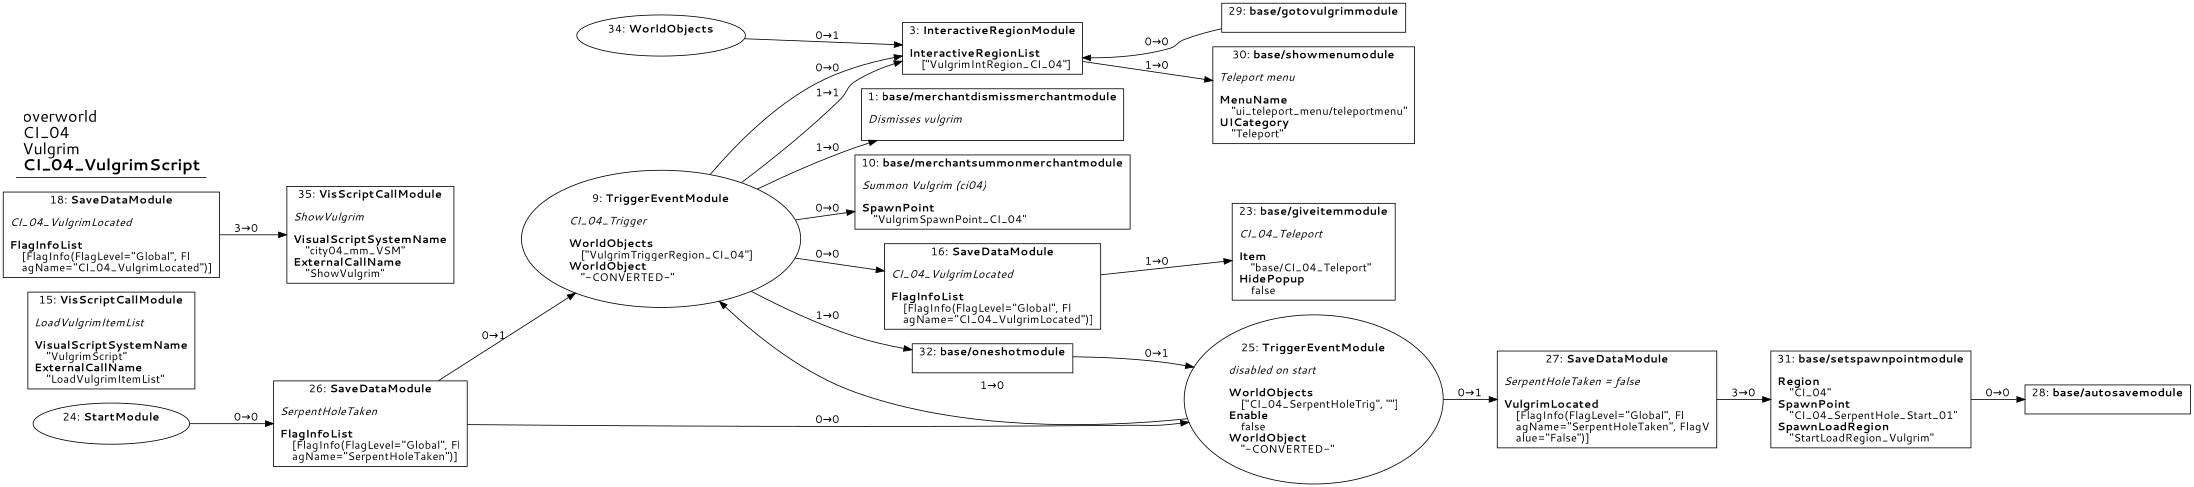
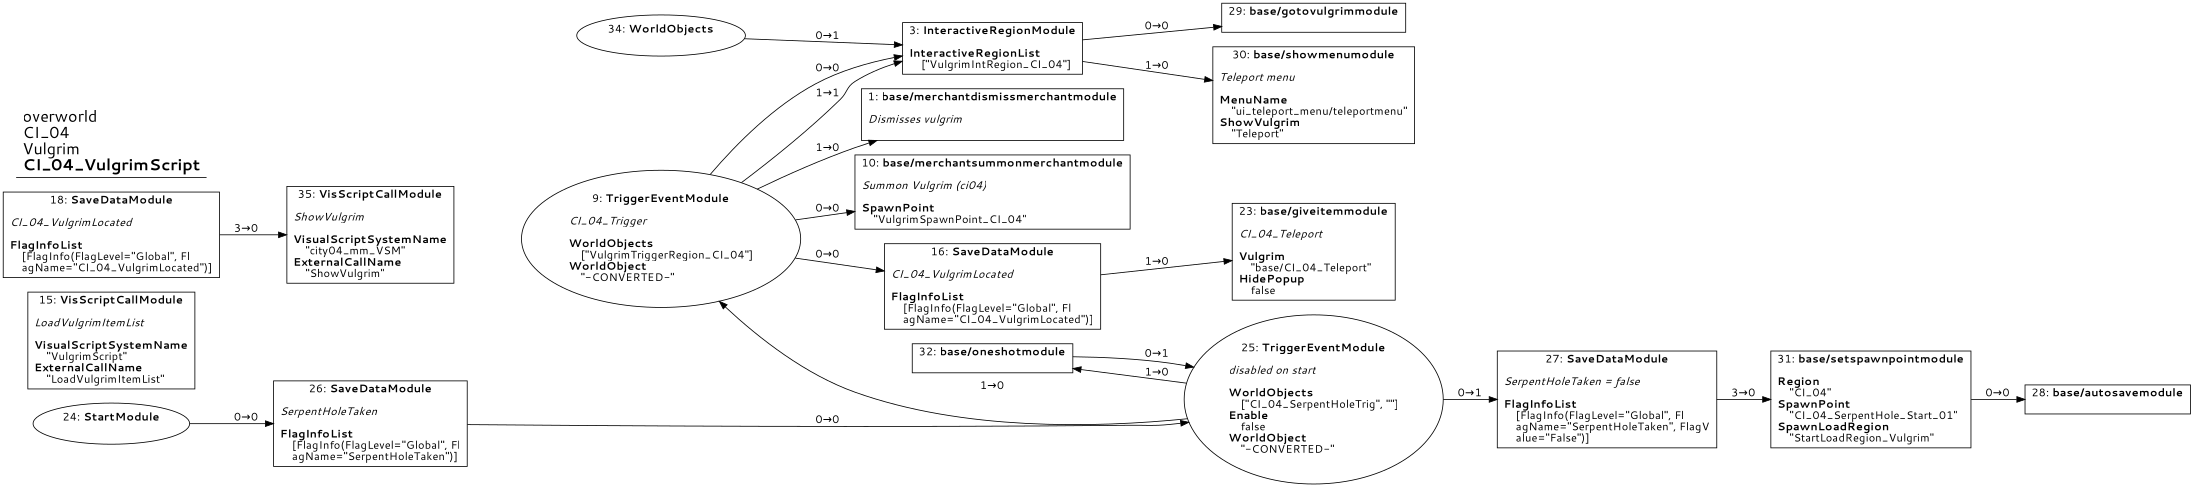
(1158, 51) -> (1148, 34)
(1254, 123) -> (1260, 123)
(1253, 257) -> (1262, 257)
(825, 326) -> (1134, 376)
(503, 339) -> none
(1551, 404) -> (1540, 404)
